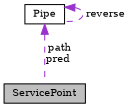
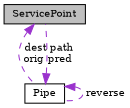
none -> (19, 59)
